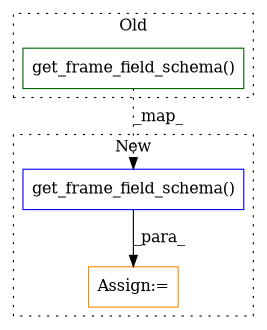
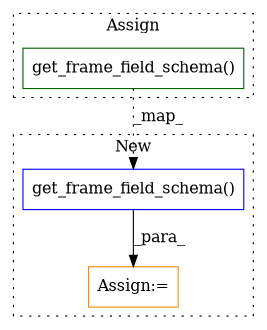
(133, 26) -> (133, 26)
